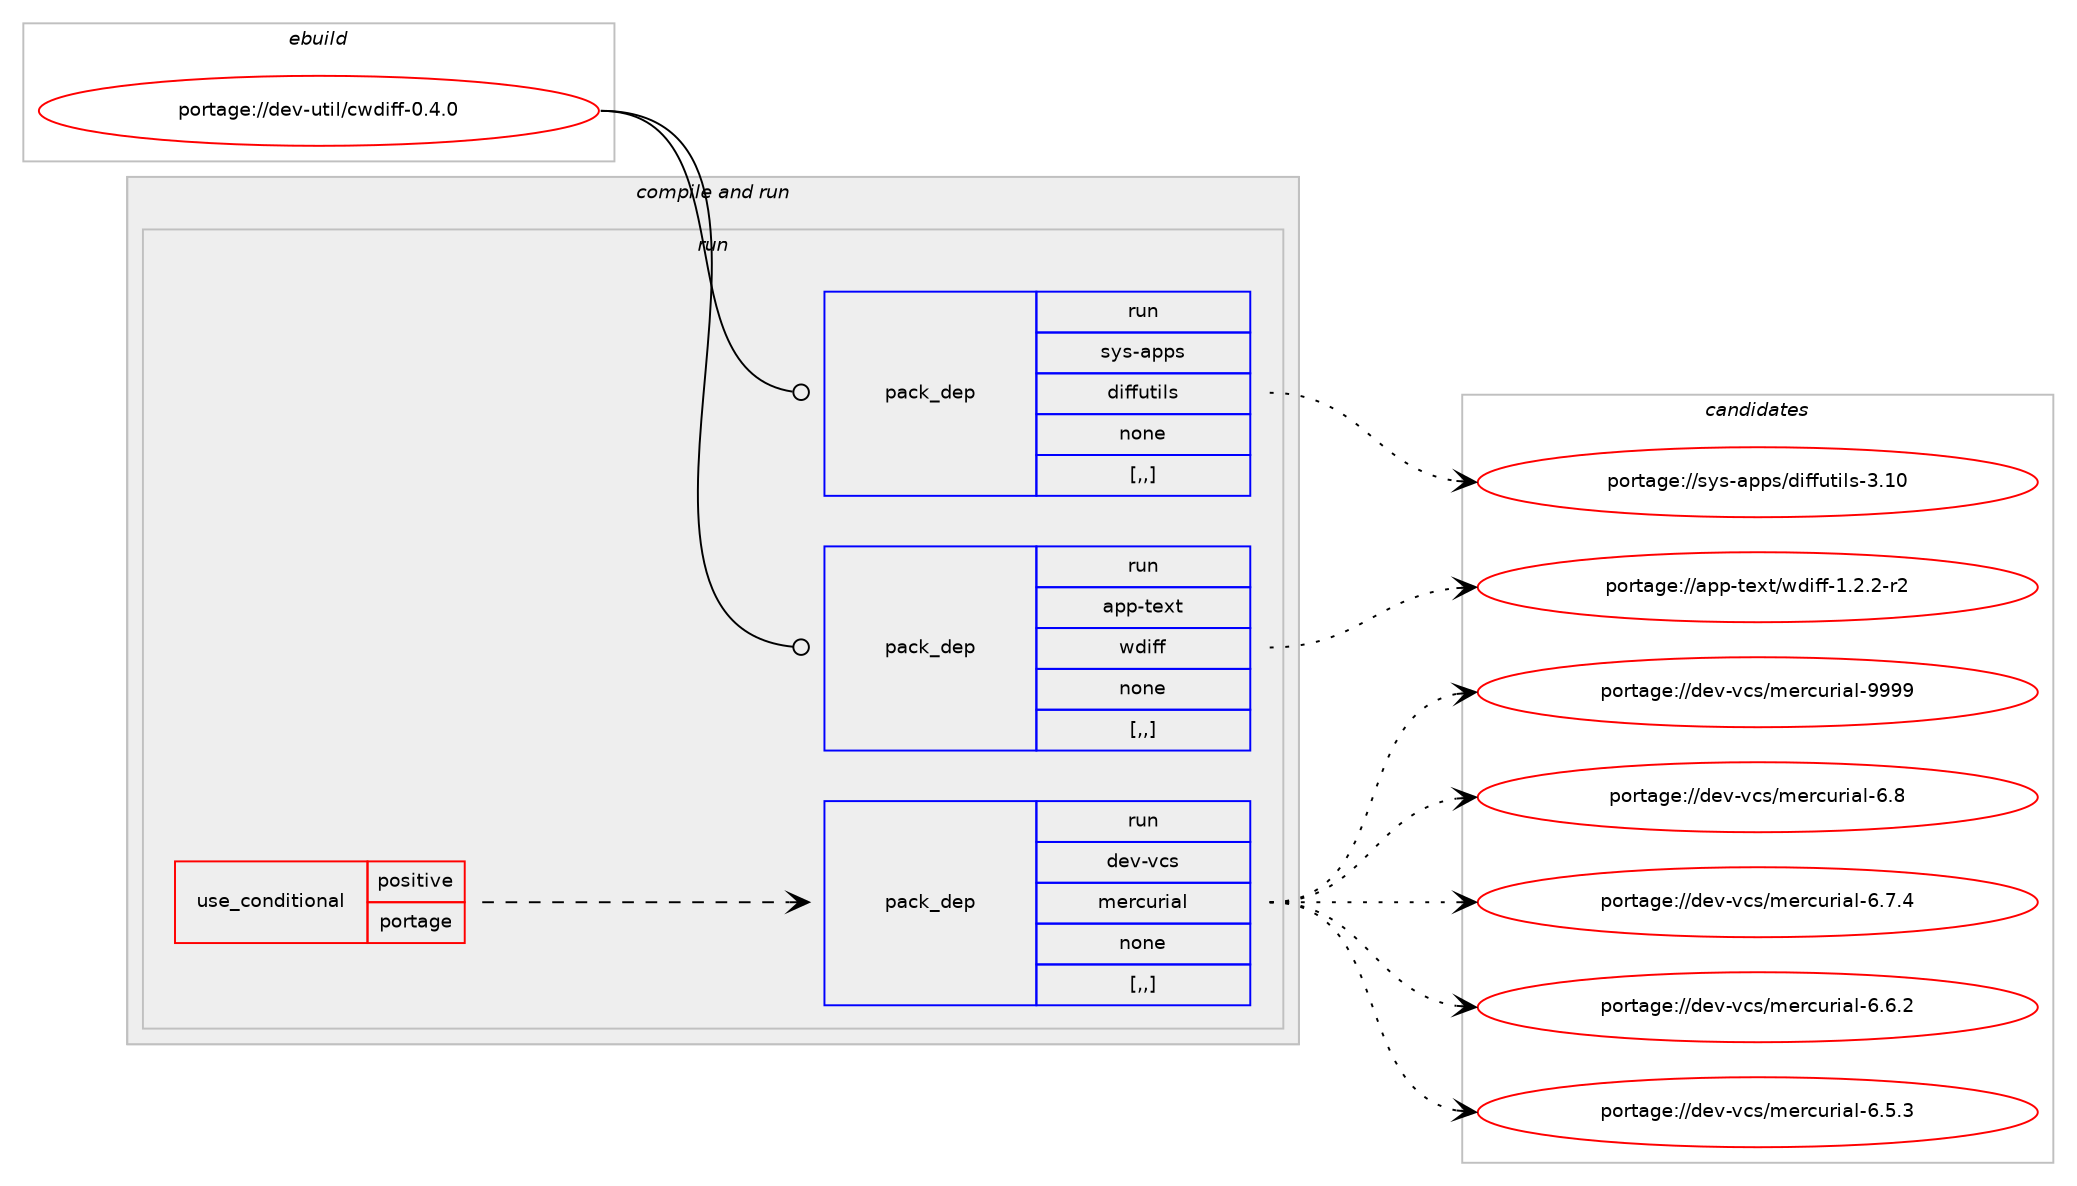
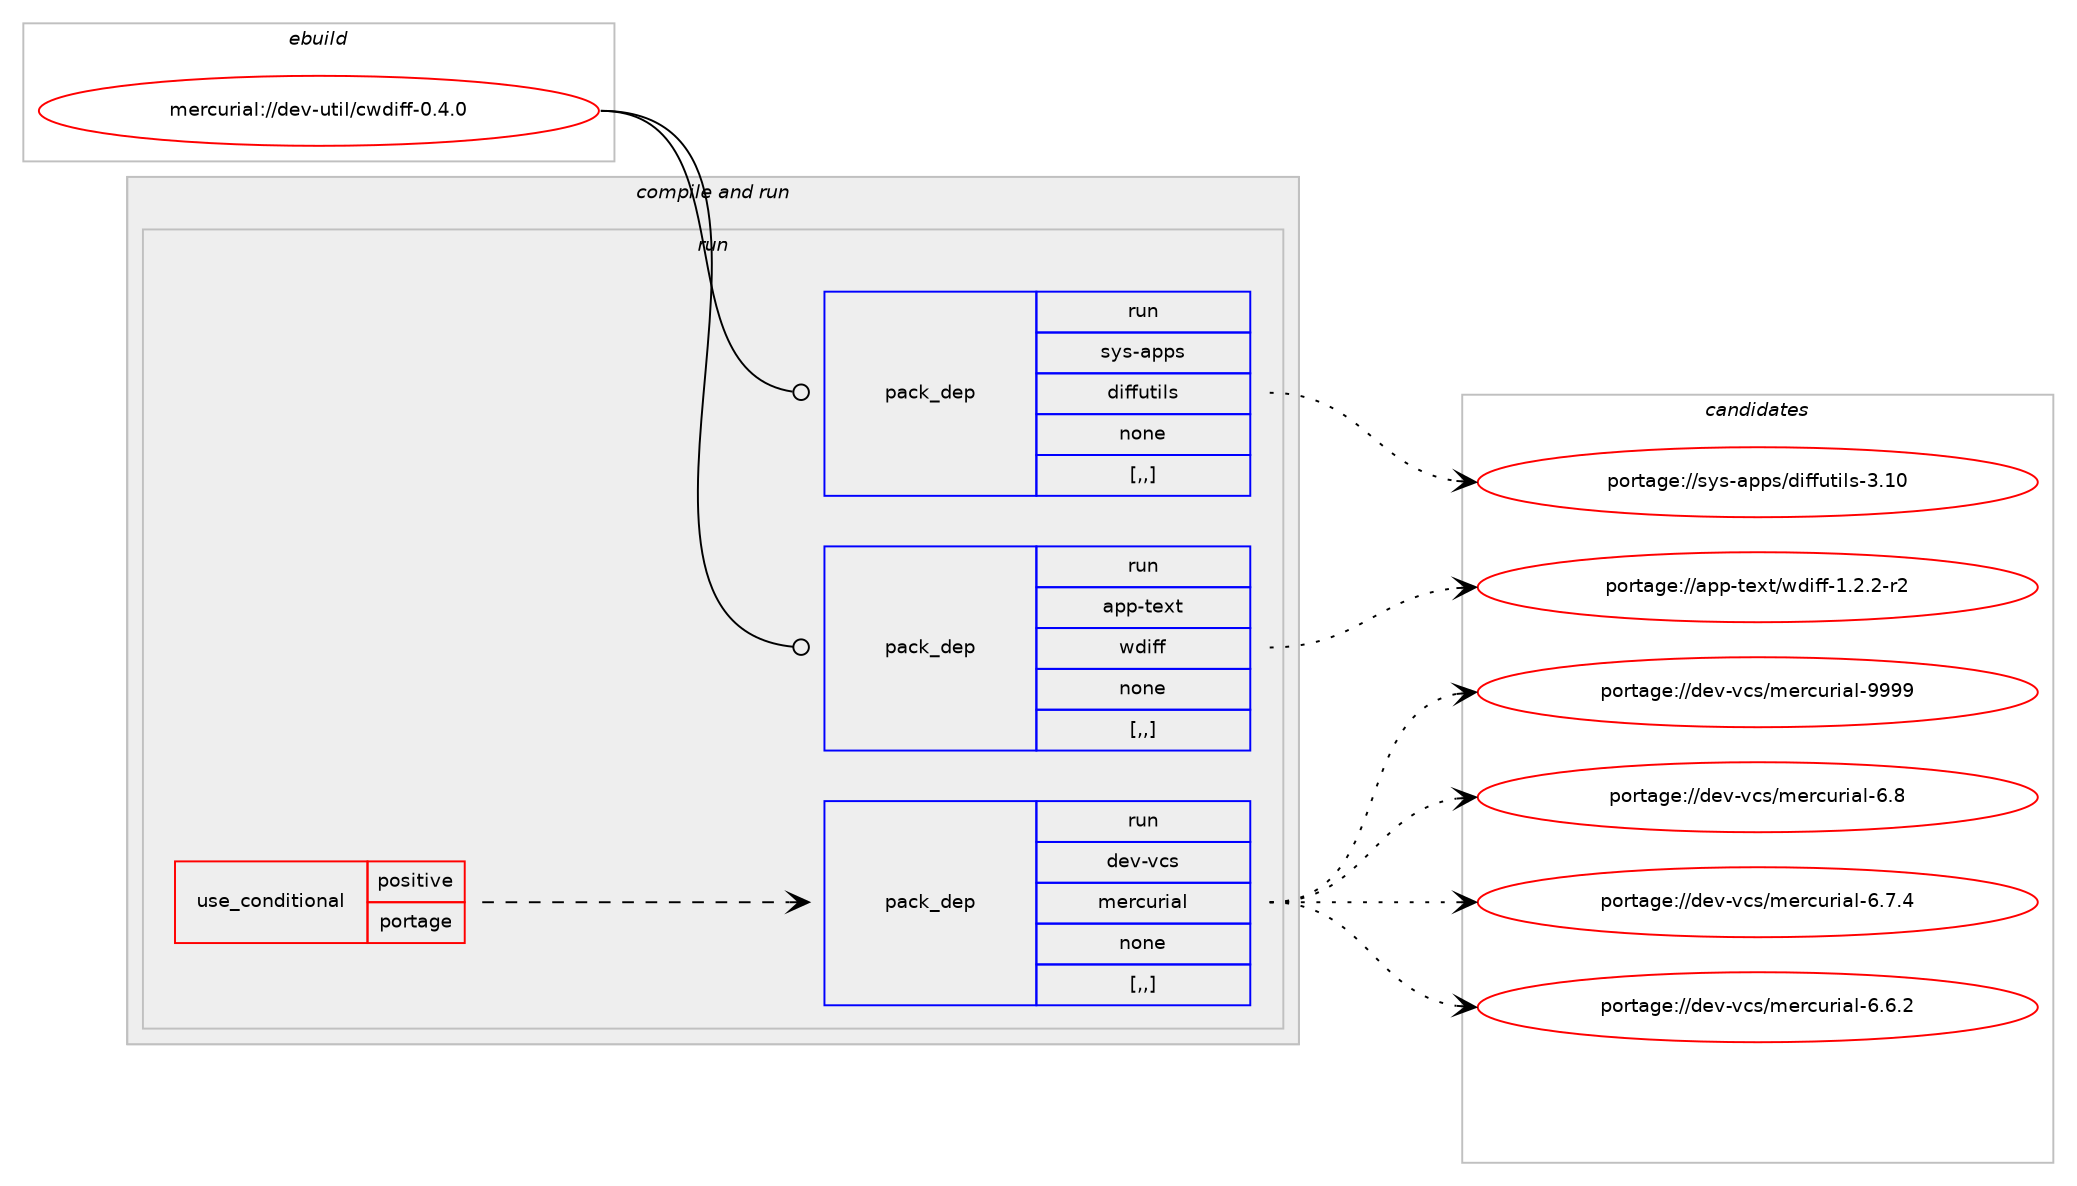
(319, 111) -> (319, 111)
(1758, 1112) -> none
